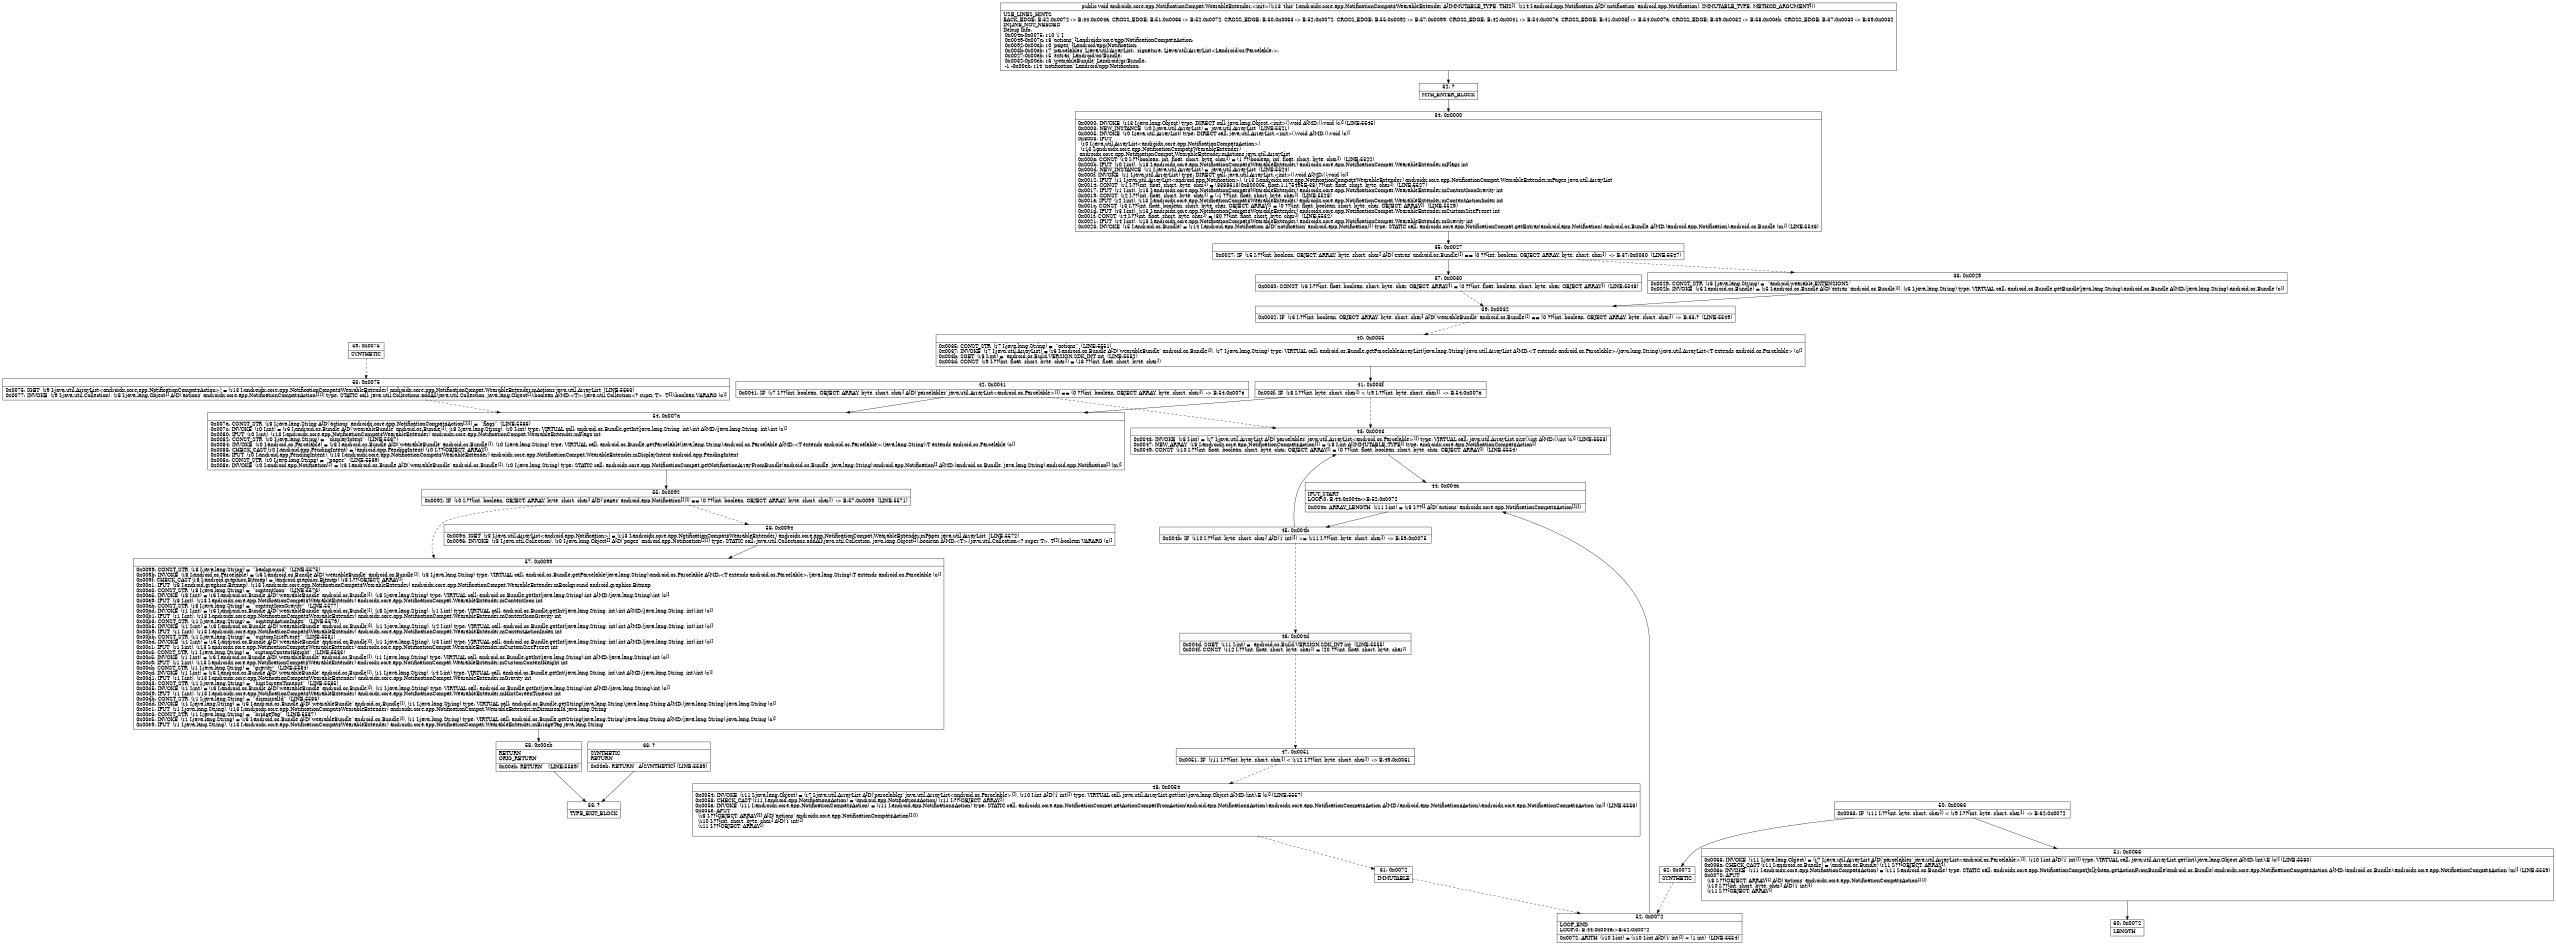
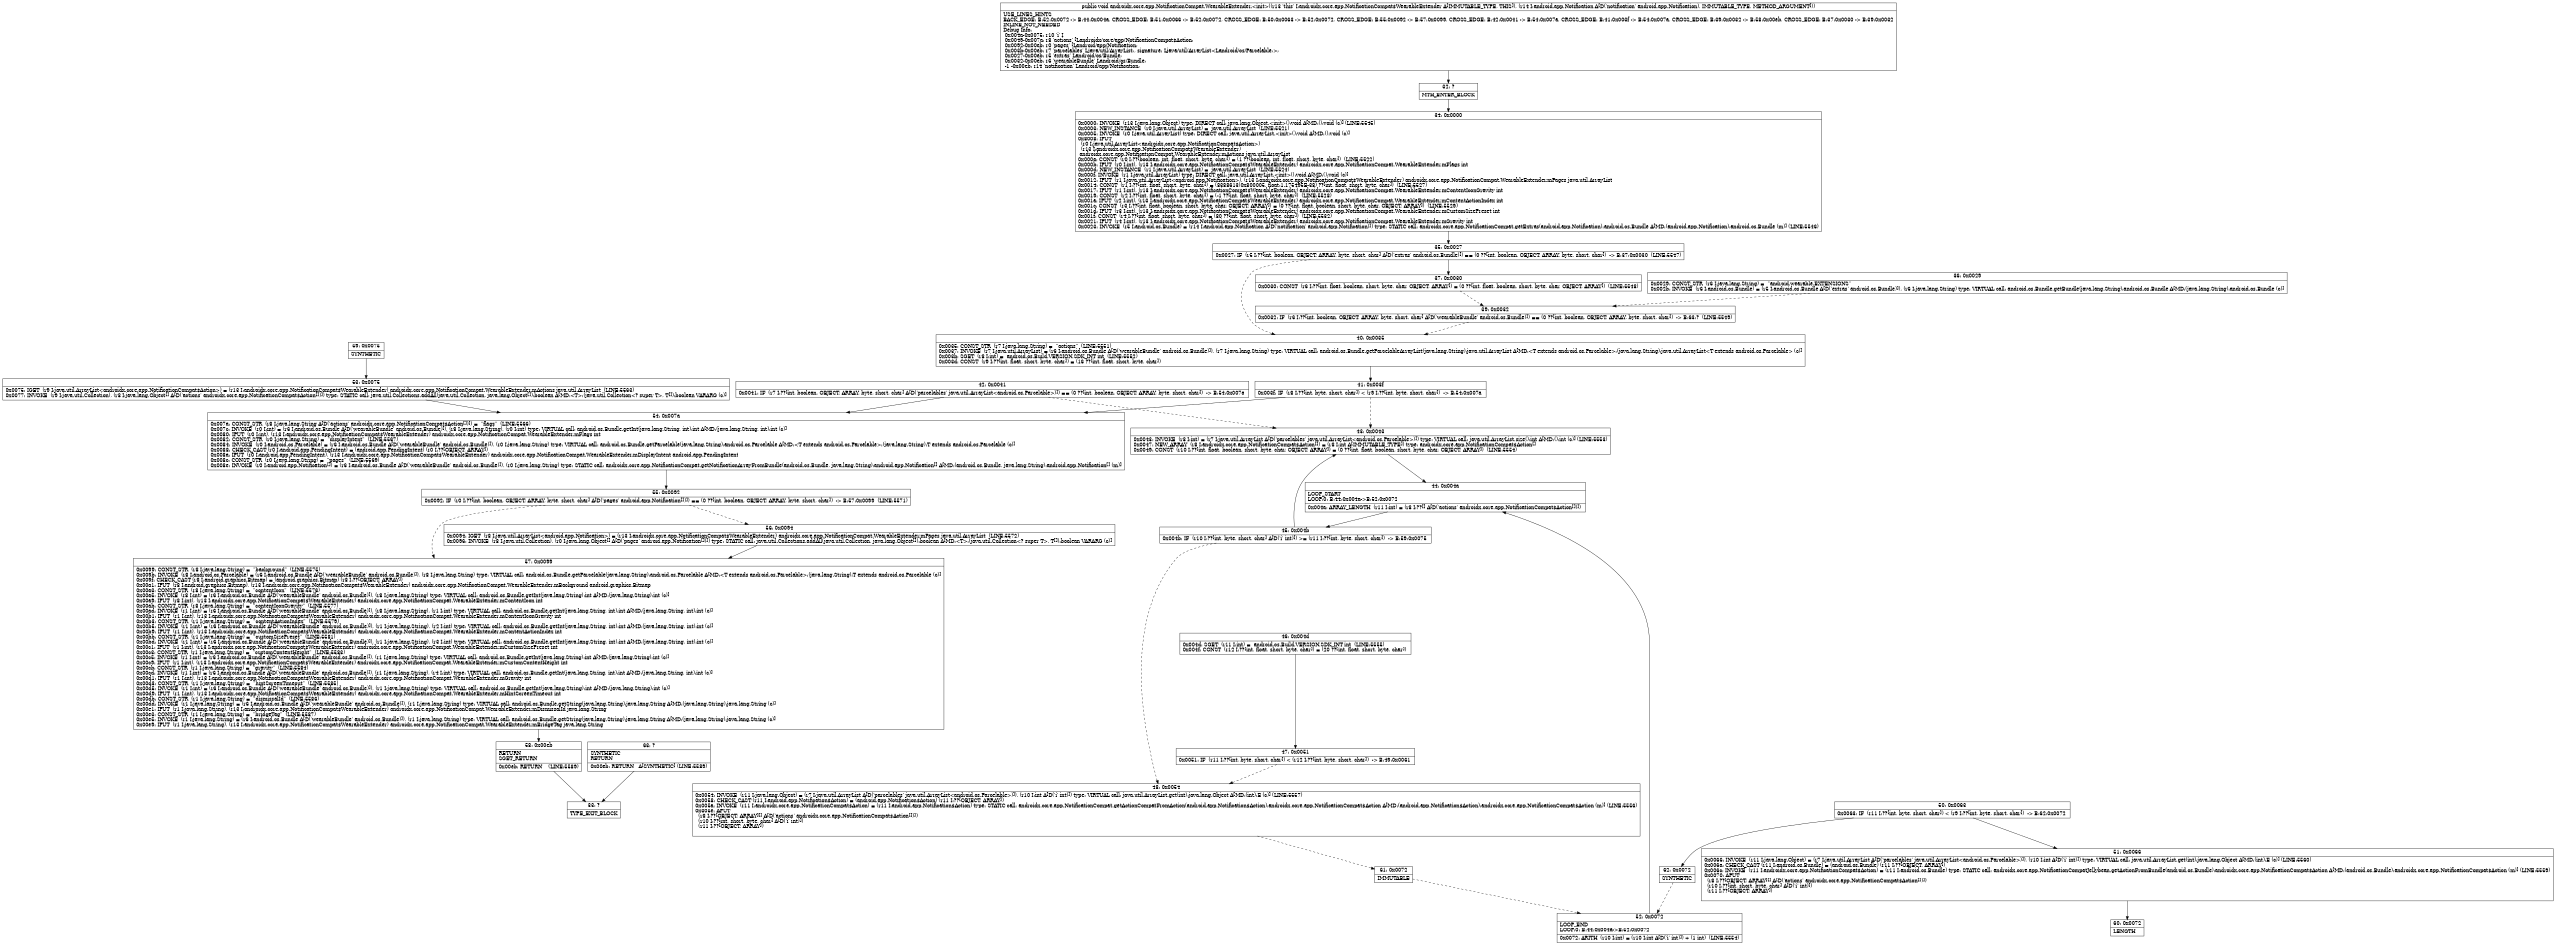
(1684, 266) -> (1247, 280)
(1713, 300) -> (1713, 300)
(366, 367) -> (366, 367)
(461, 406) -> (461, 406)
(1323, 494) -> (1324, 494)
(1295, 586) -> (1143, 645)
(1295, 700) -> (1295, 700)
(518, 759) -> (518, 759)
